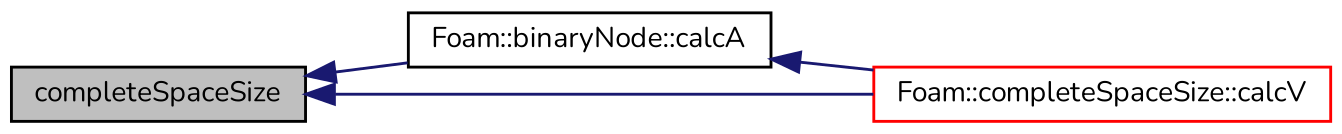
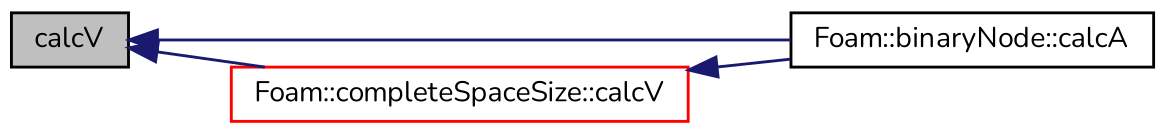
(837, 66) -> (754, 63)
(158, 94) -> (70, 40)
